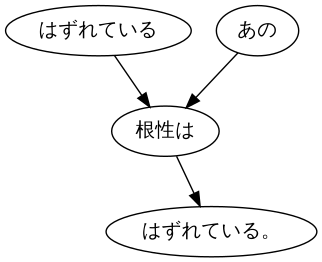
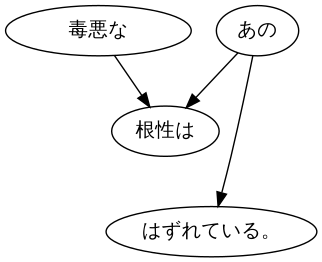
(98, 31) -> (98, 31)
(185, 175) -> (238, 125)
